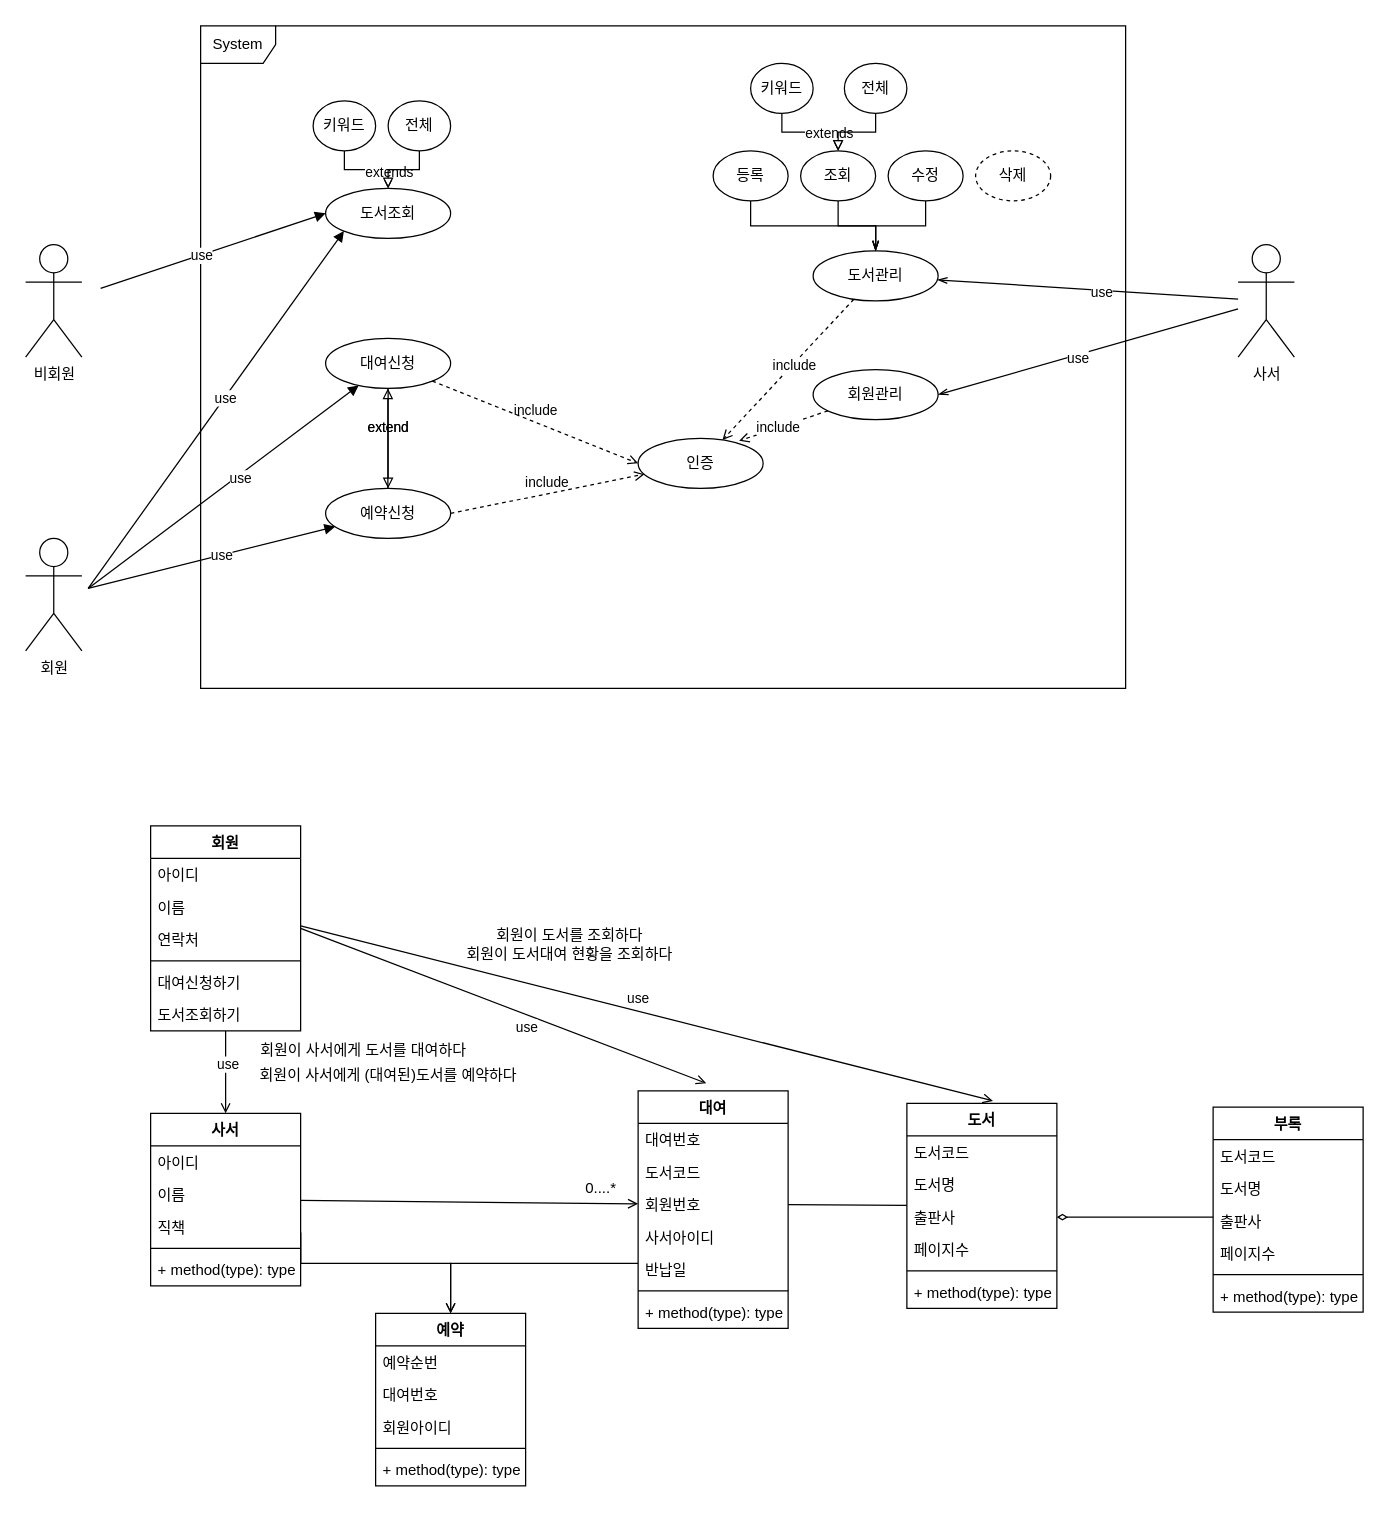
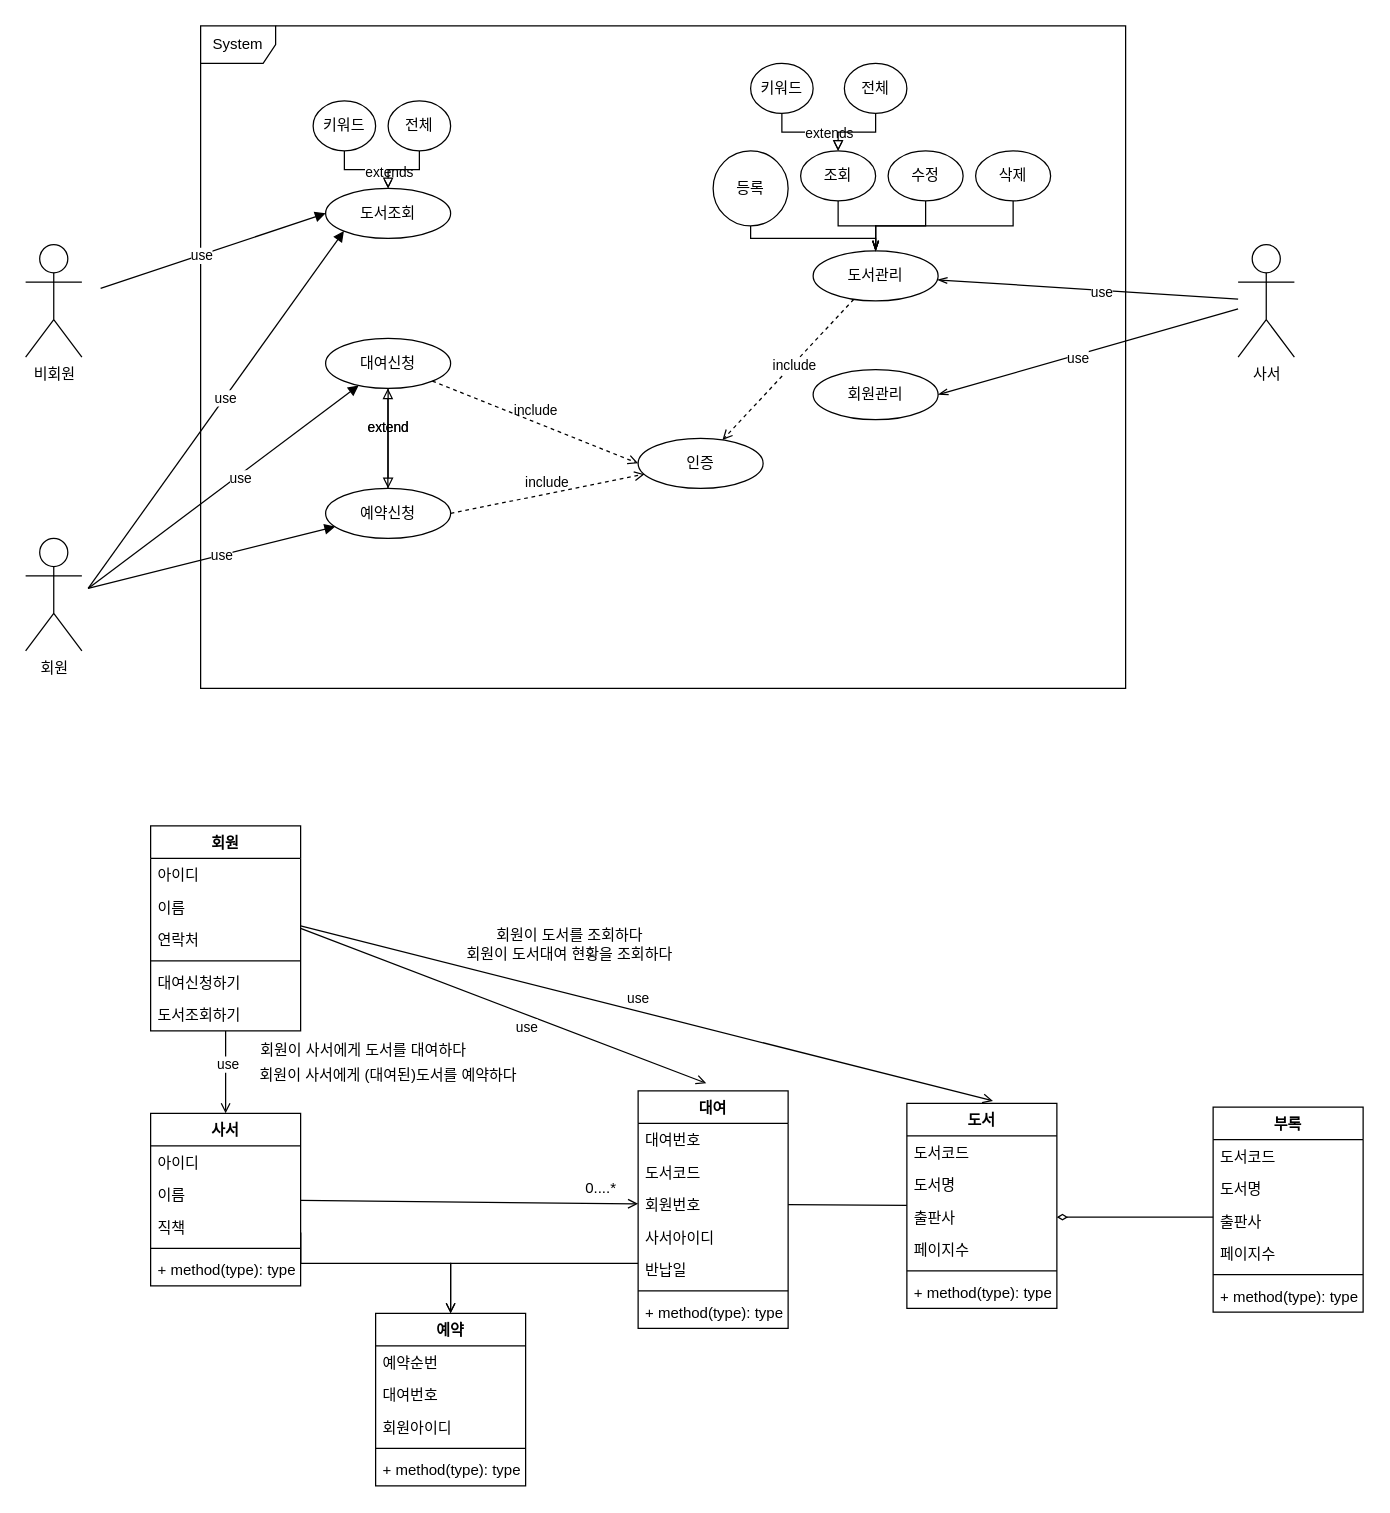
(751, 176) -> (751, 188)
(1013, 176) -> (1013, 176)
none -> (982, 226)
(785, 425) -> none
